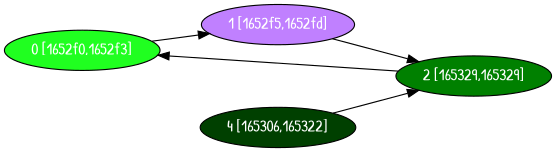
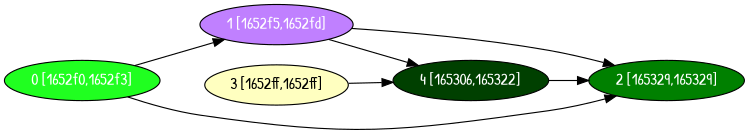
none -> (368, 51)
(284, 64) -> (366, 129)
none -> (277, 85)
